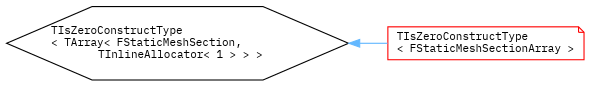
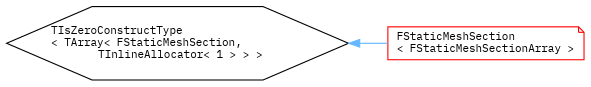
(486, 43) -> (486, 43)
